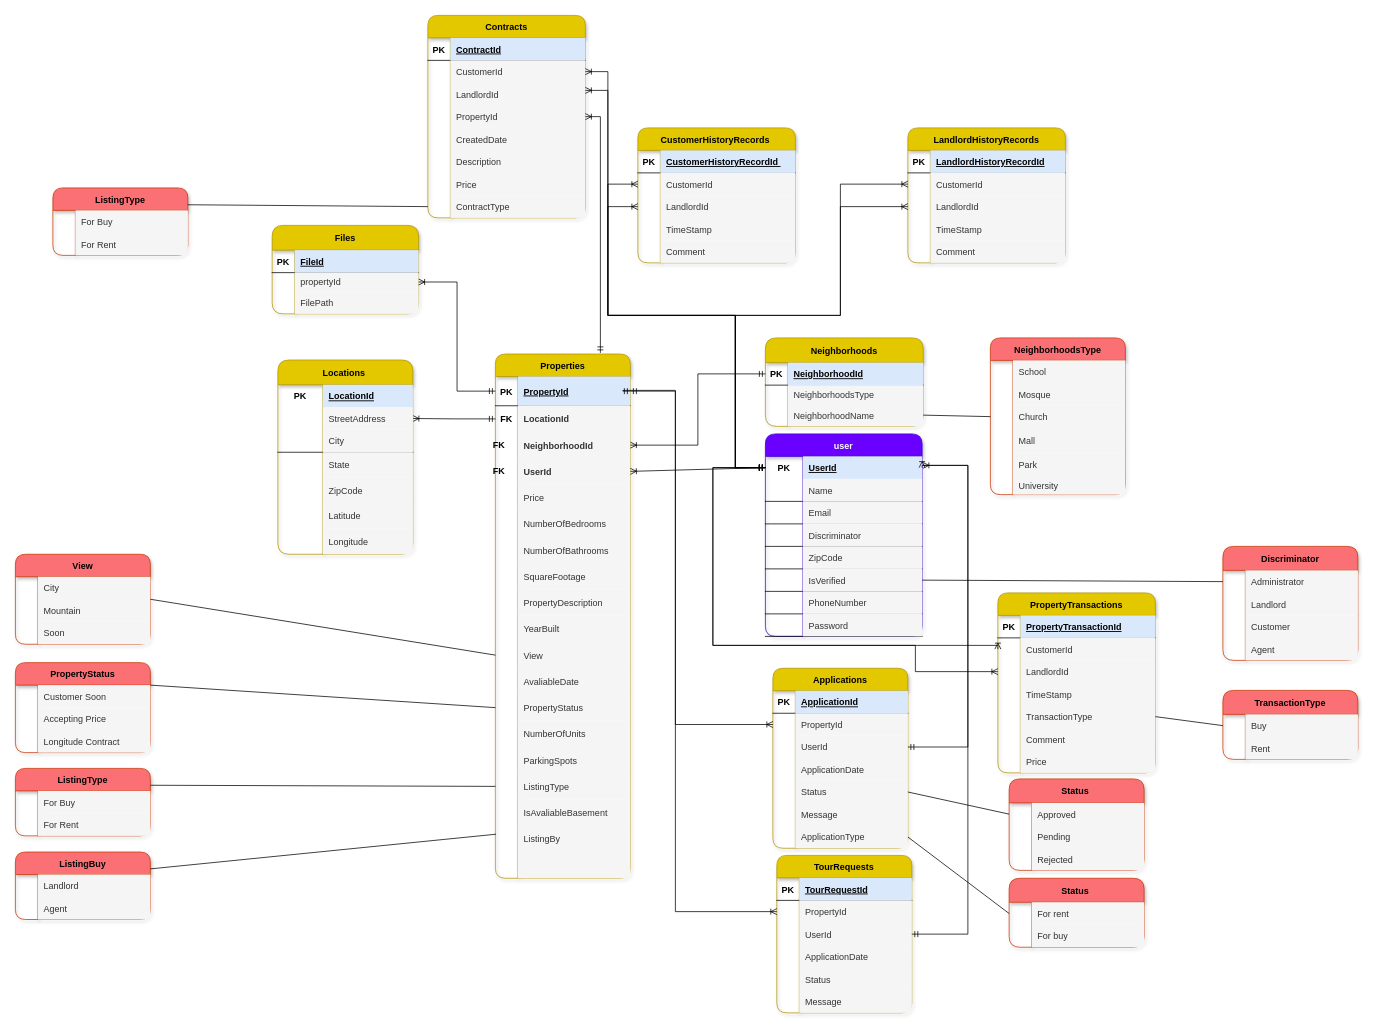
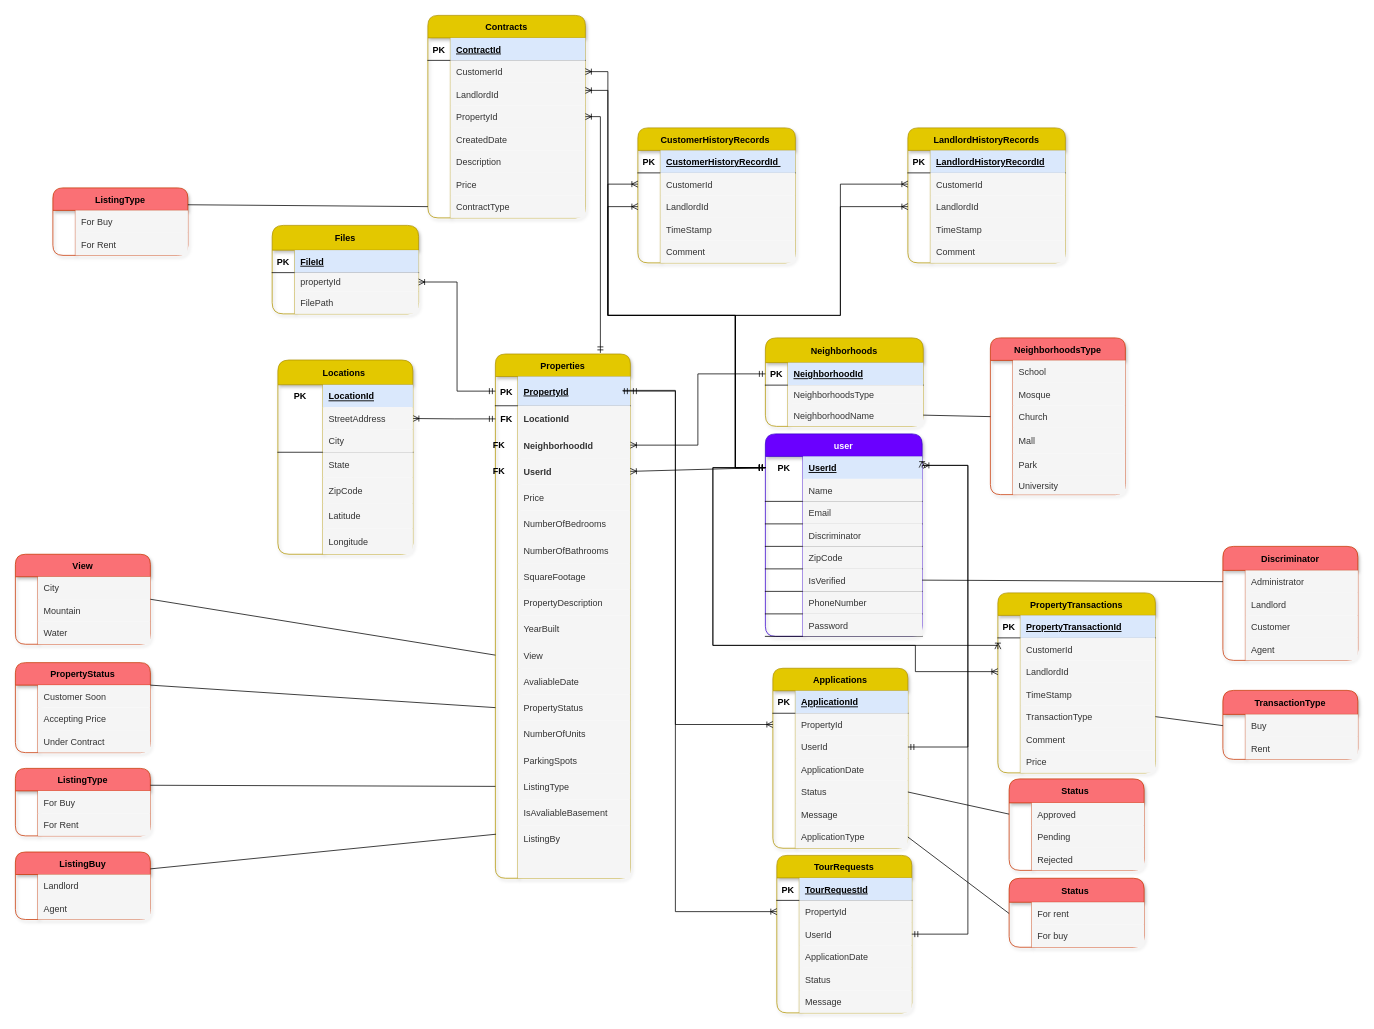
(54, 633) -> (56, 633)
(87, 742) -> (78, 742)
